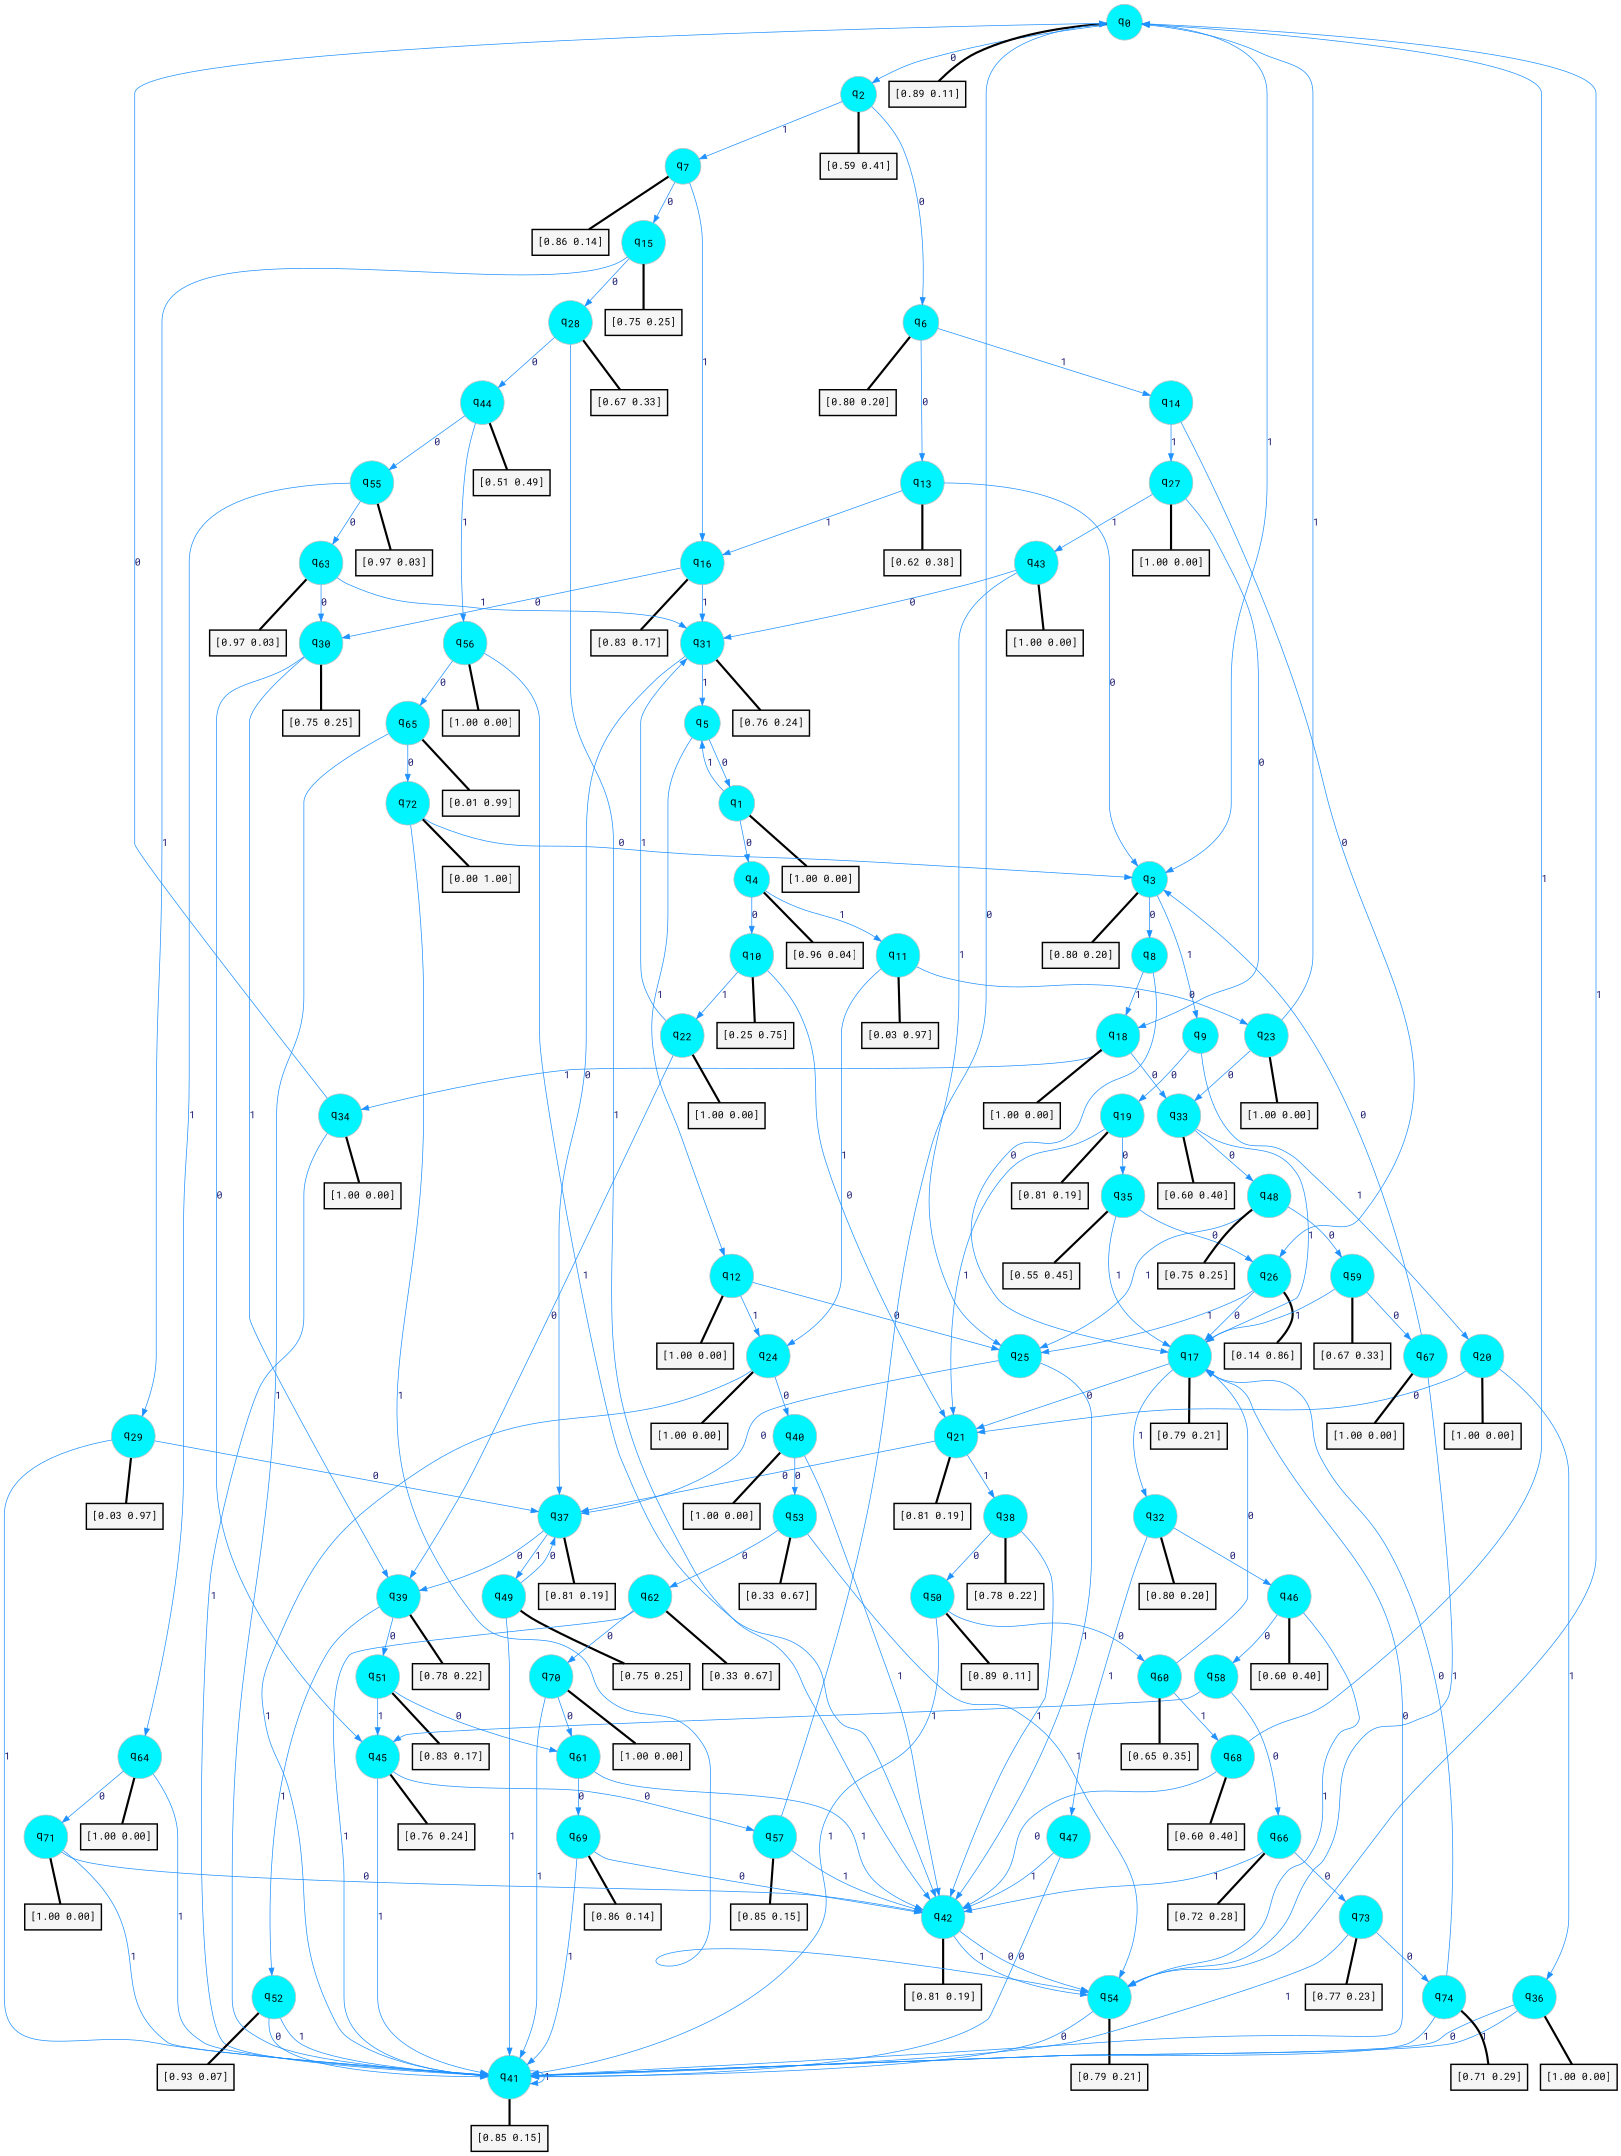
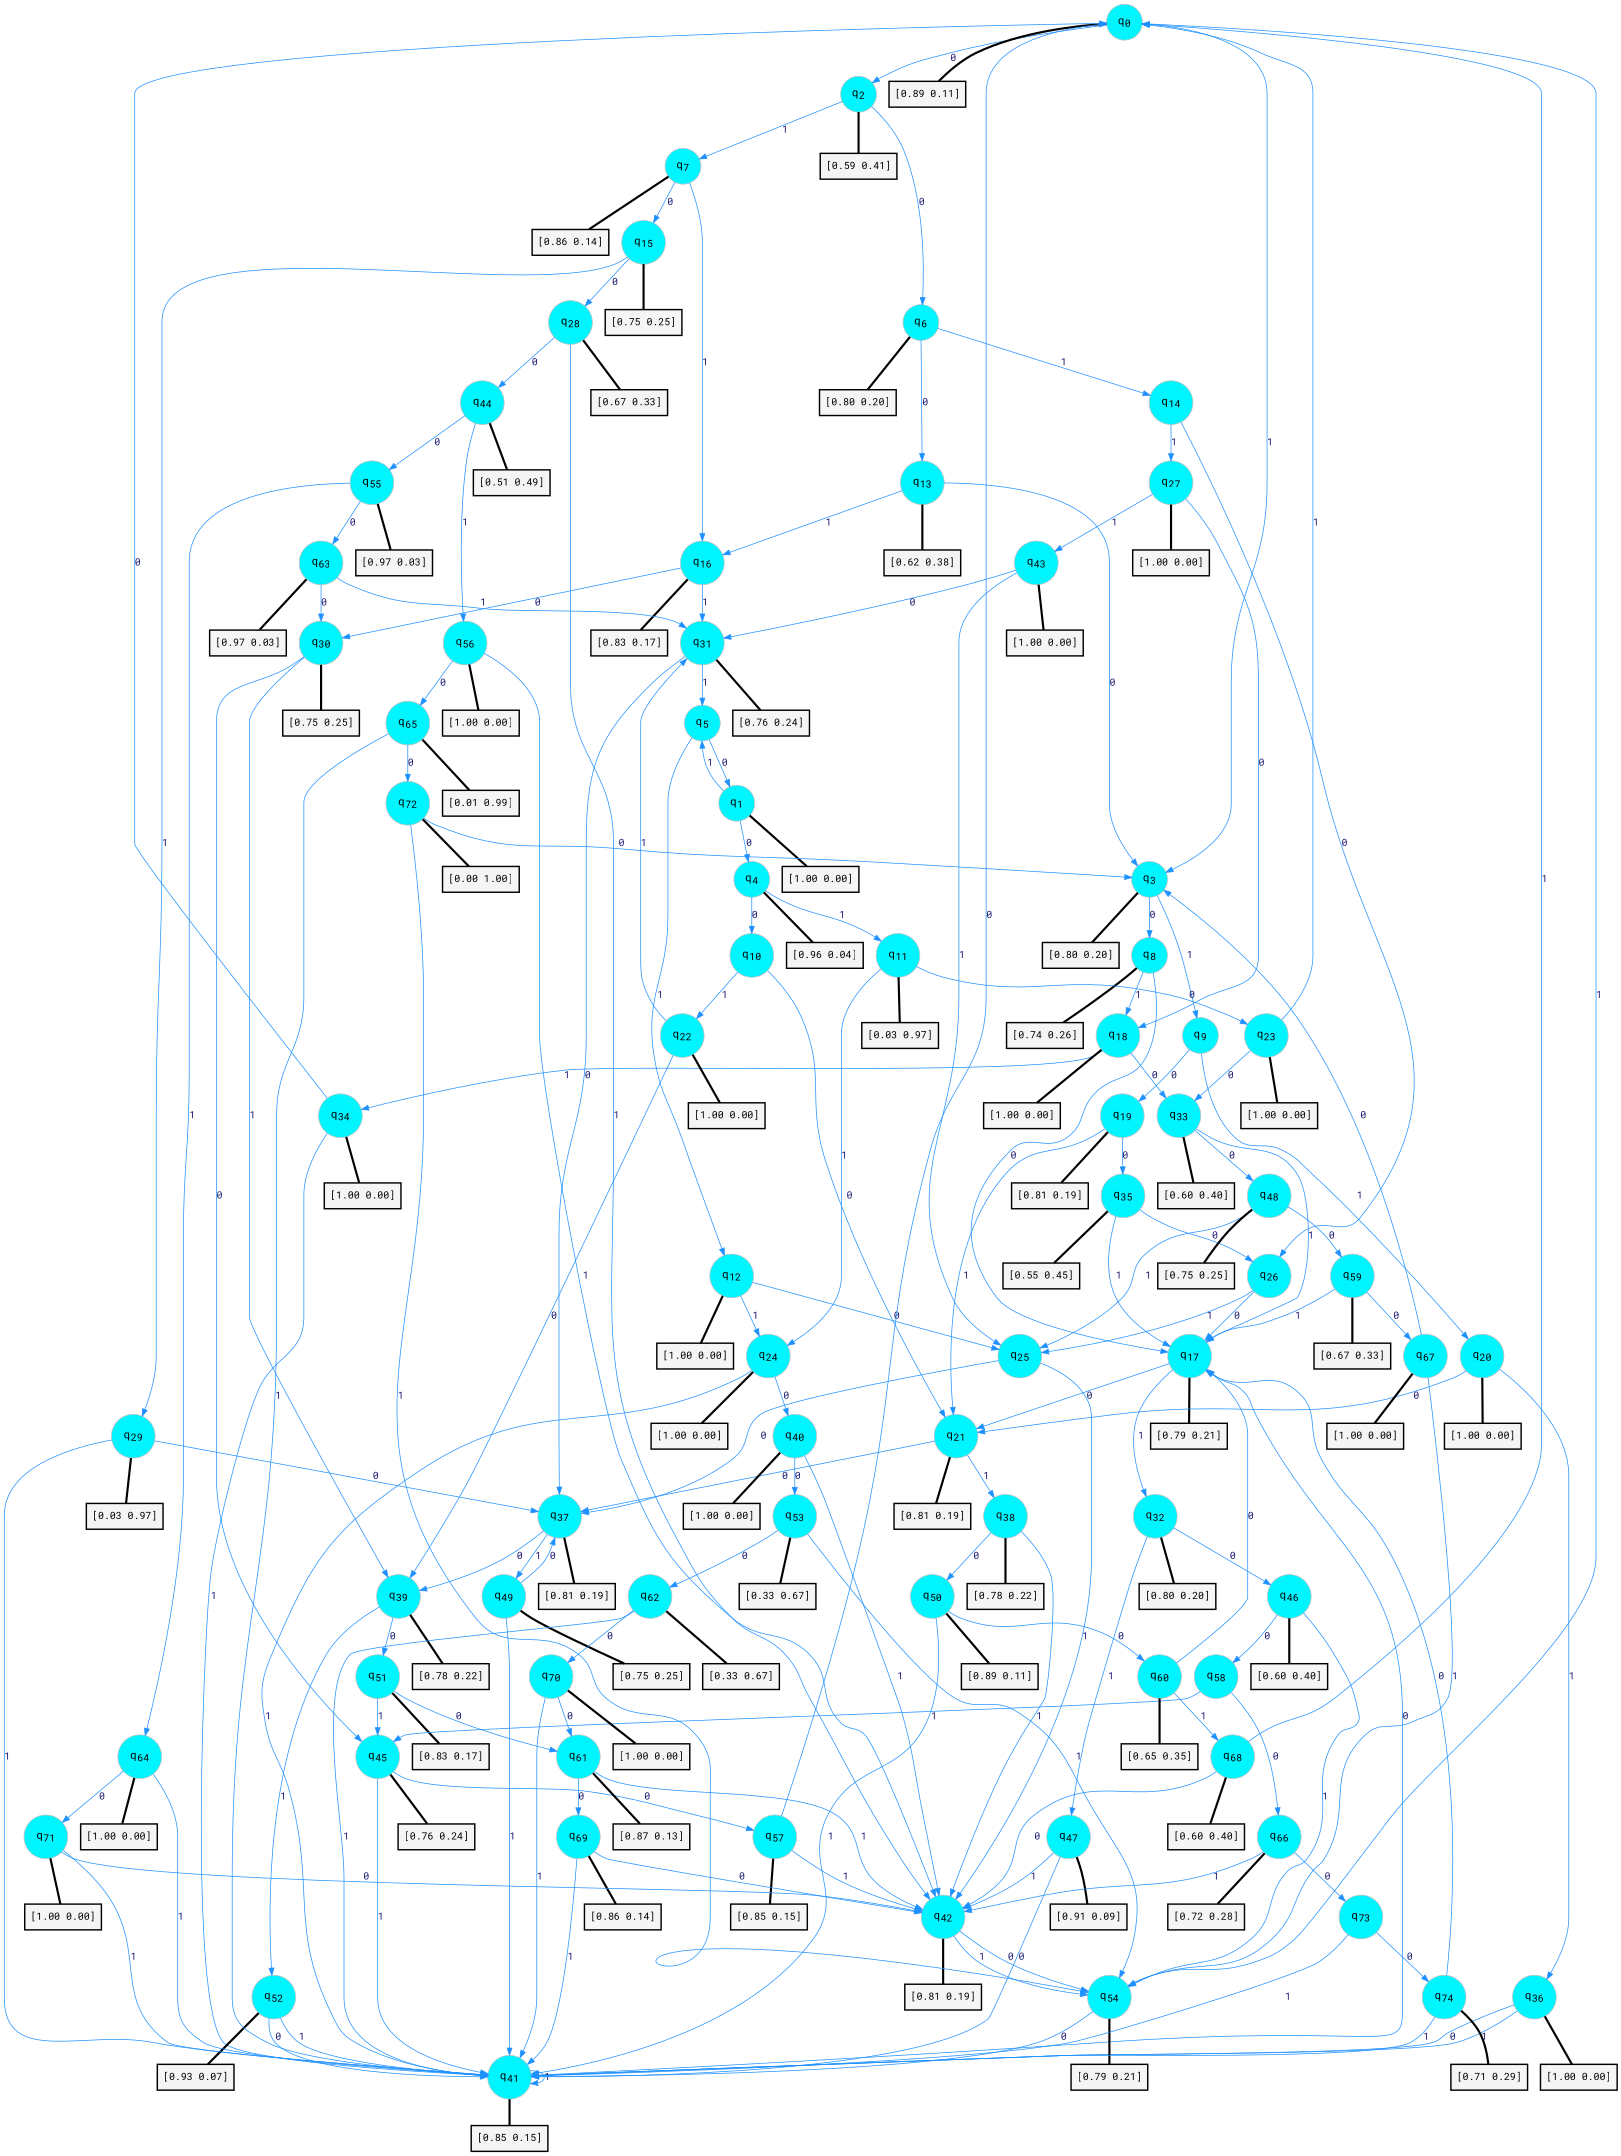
(755, 1036) -> none
none -> (1045, 1036)
(1263, 1356) -> none
none -> (651, 1837)
none -> (1089, 1917)
(1344, 1997) -> none
